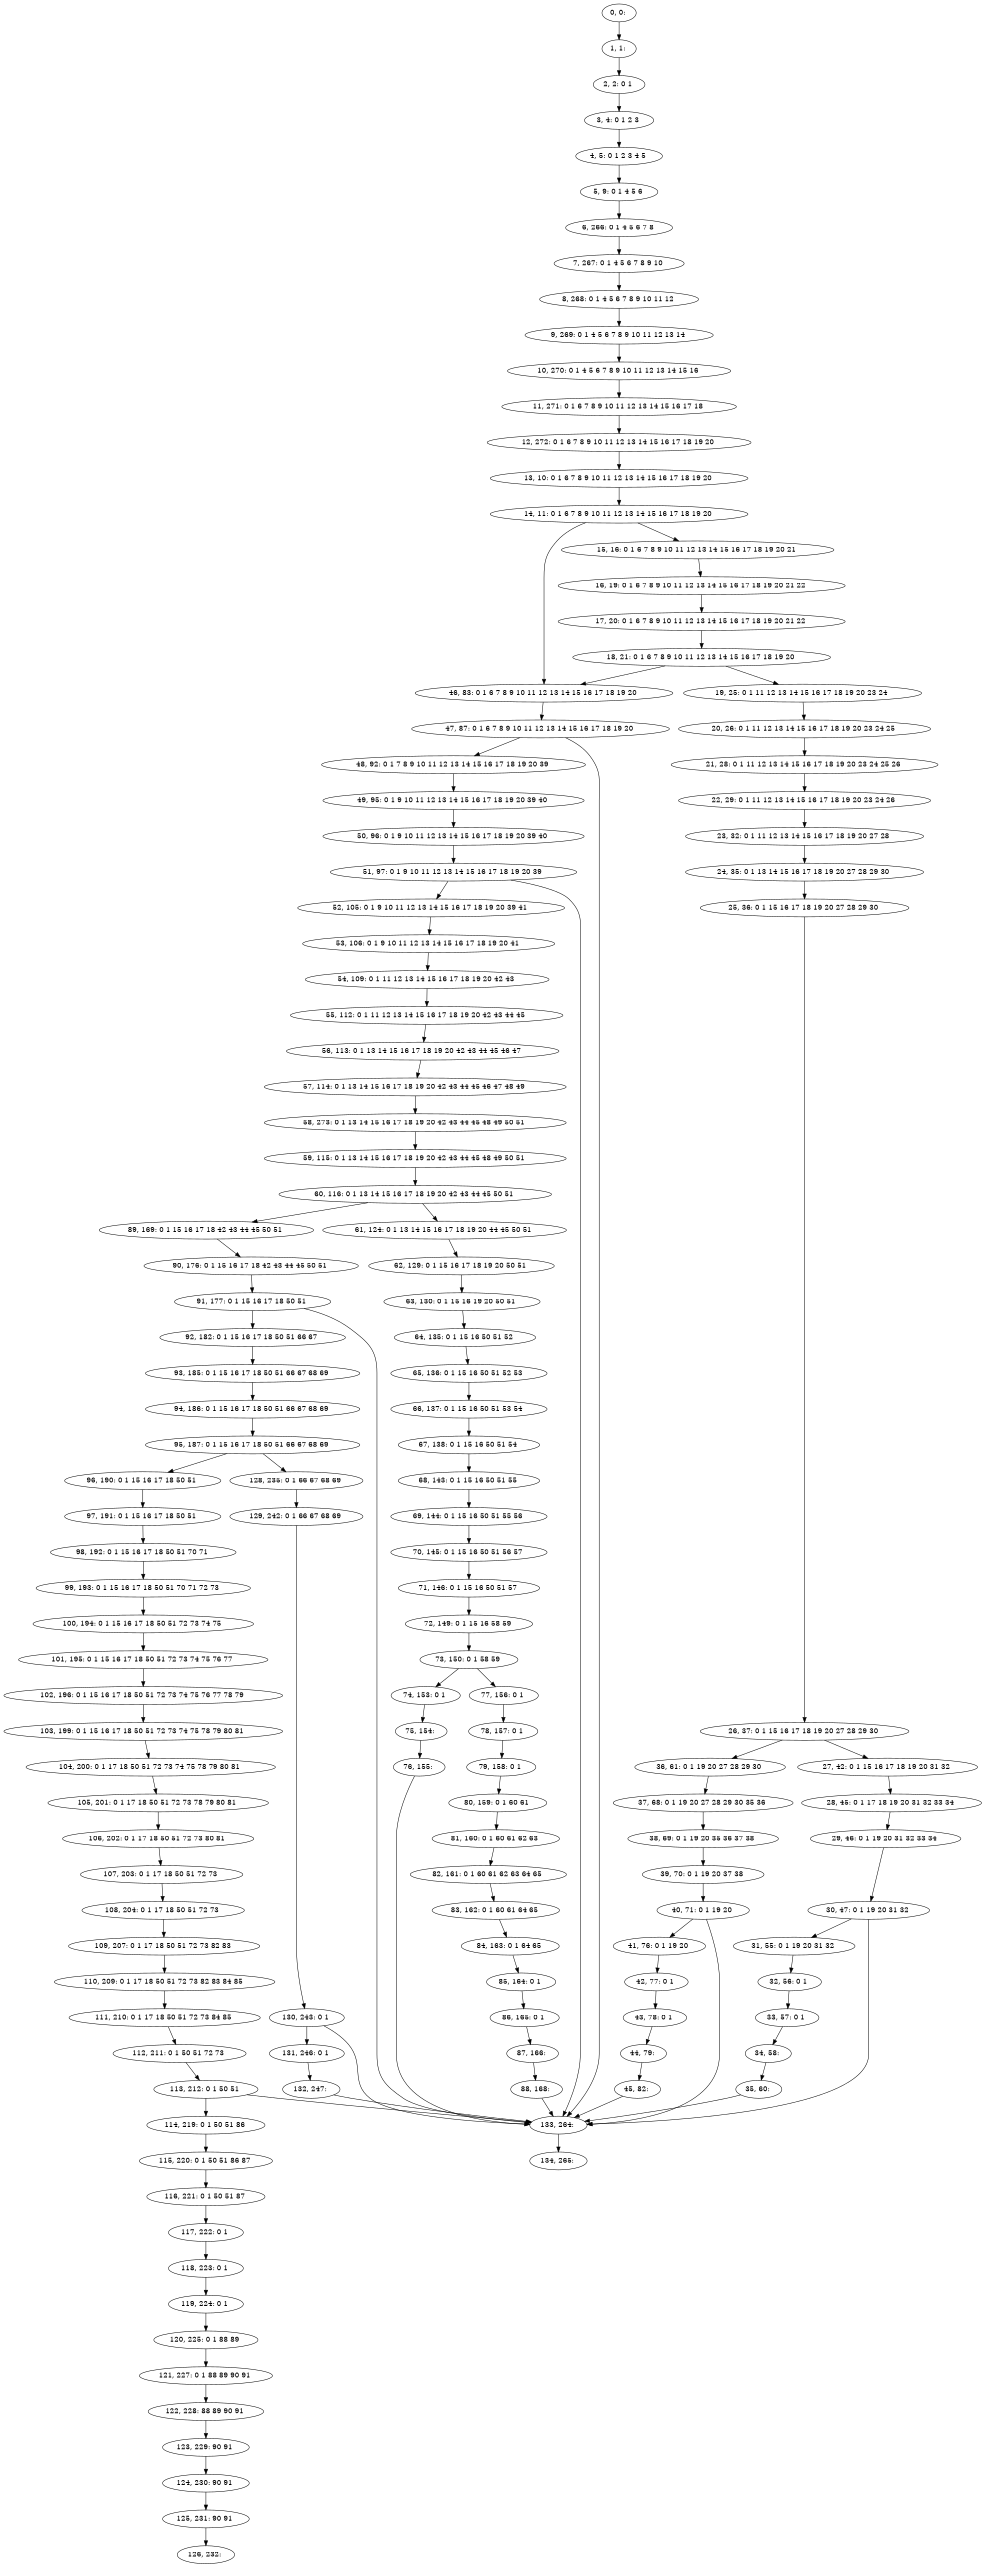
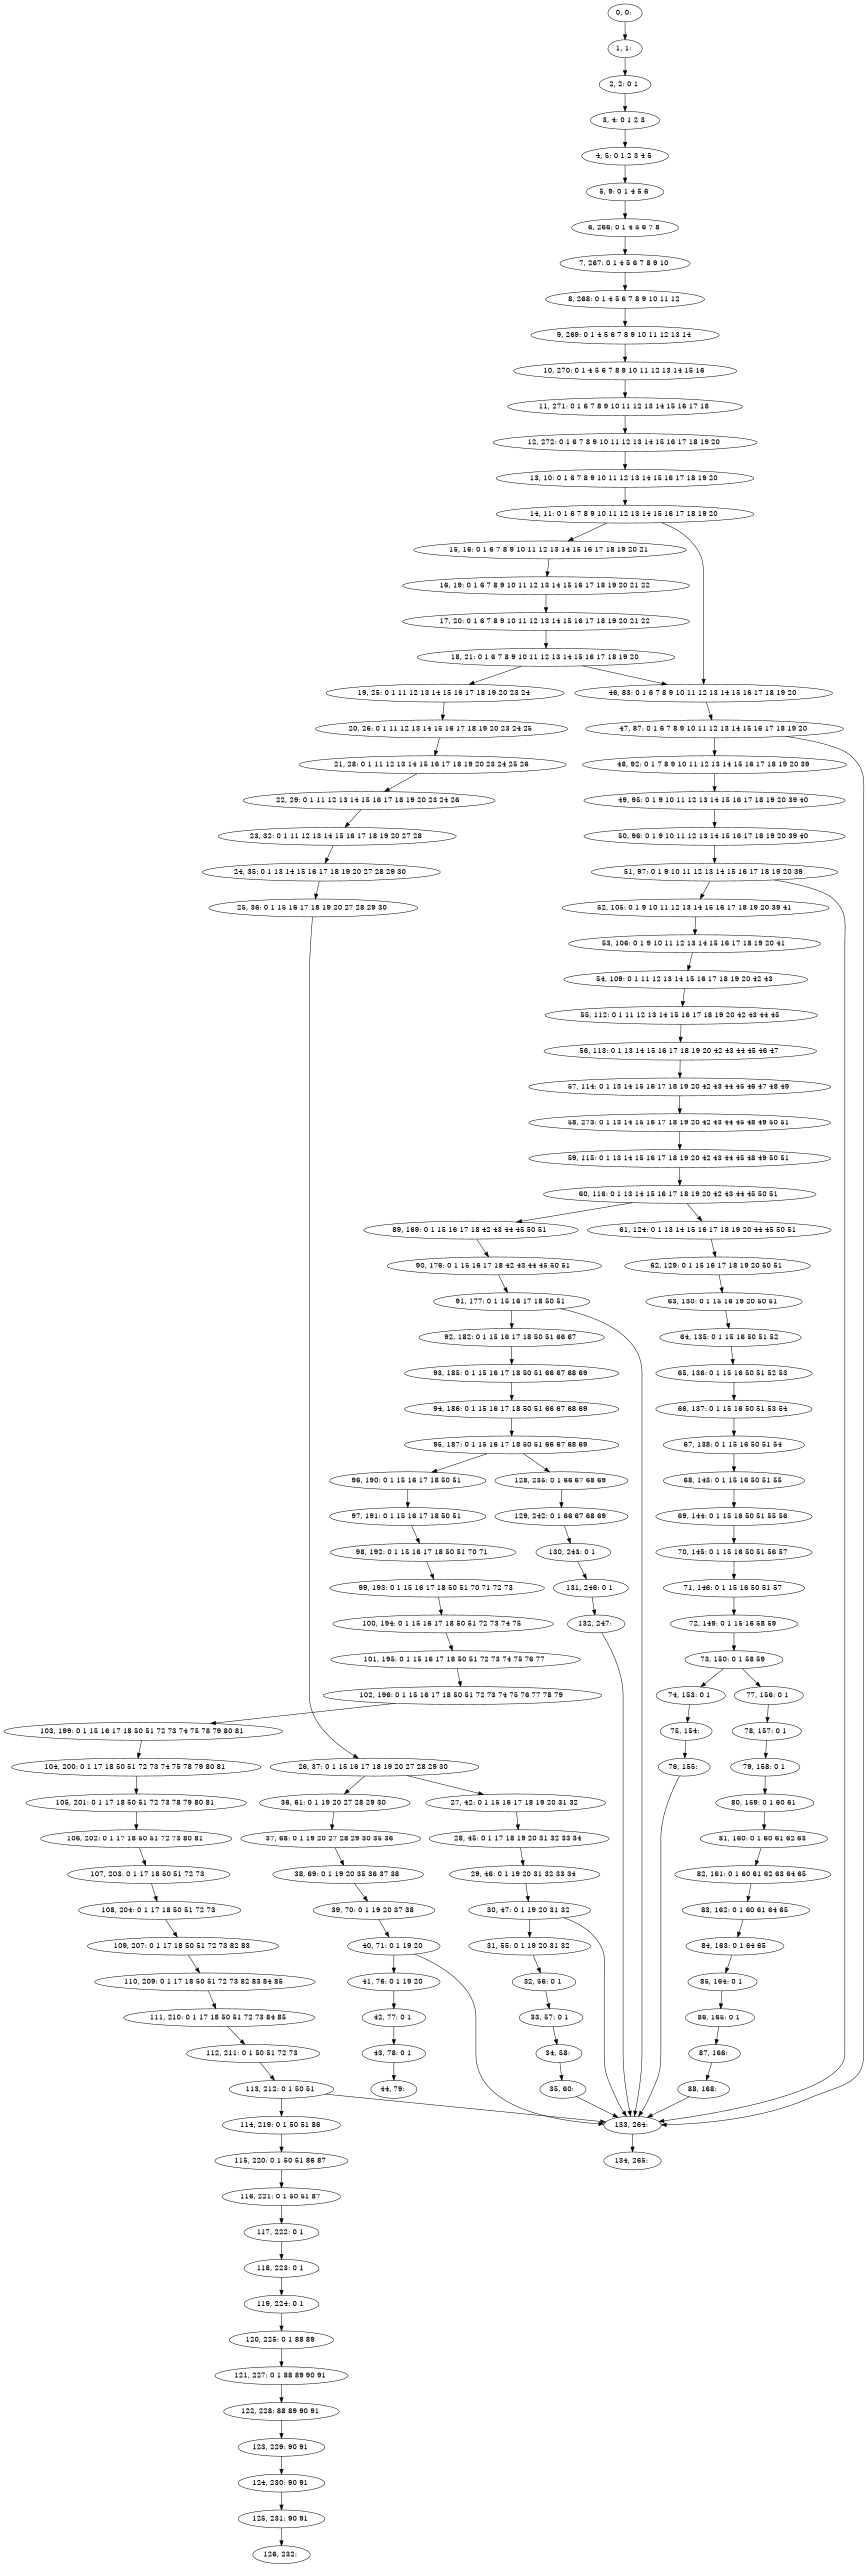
(637, 2089) -> none
(432, 2116) -> none
